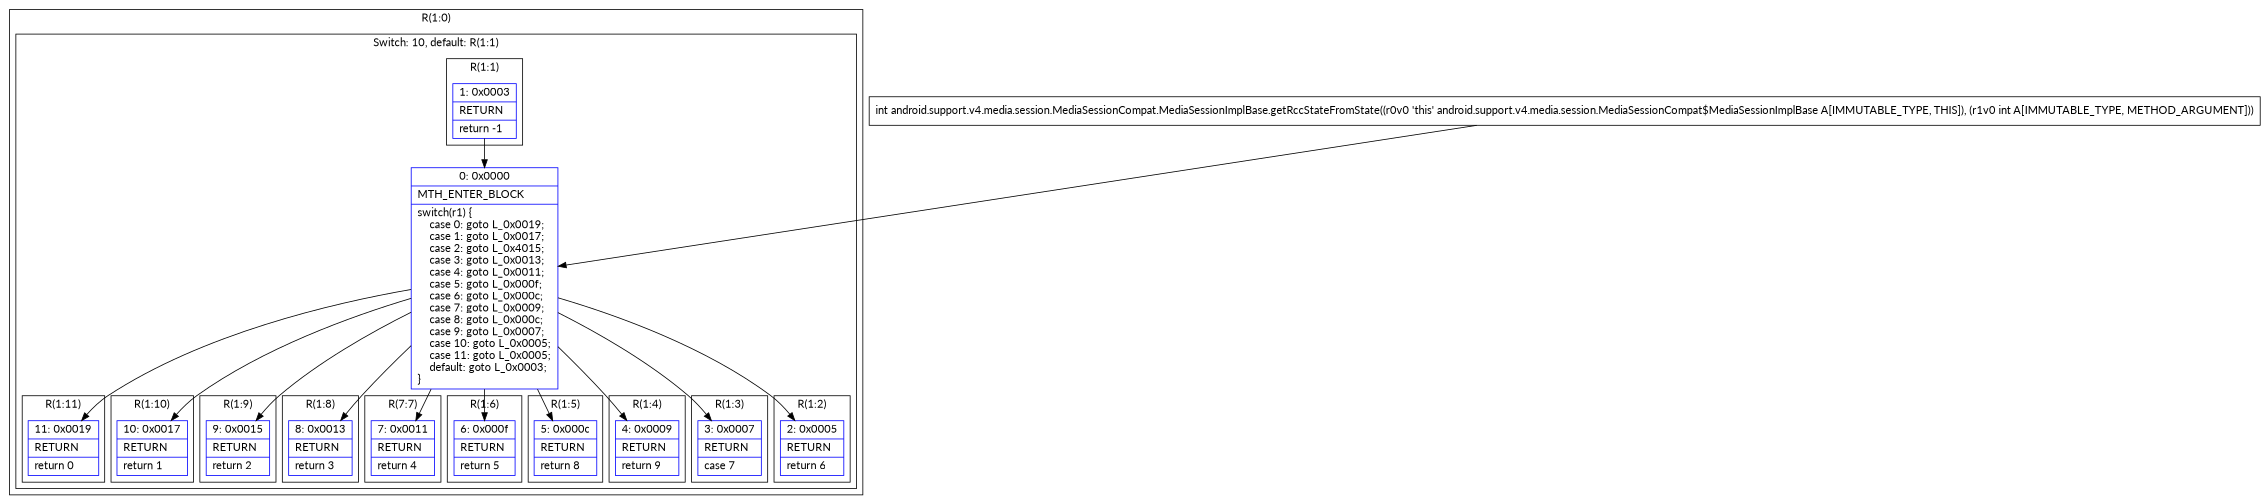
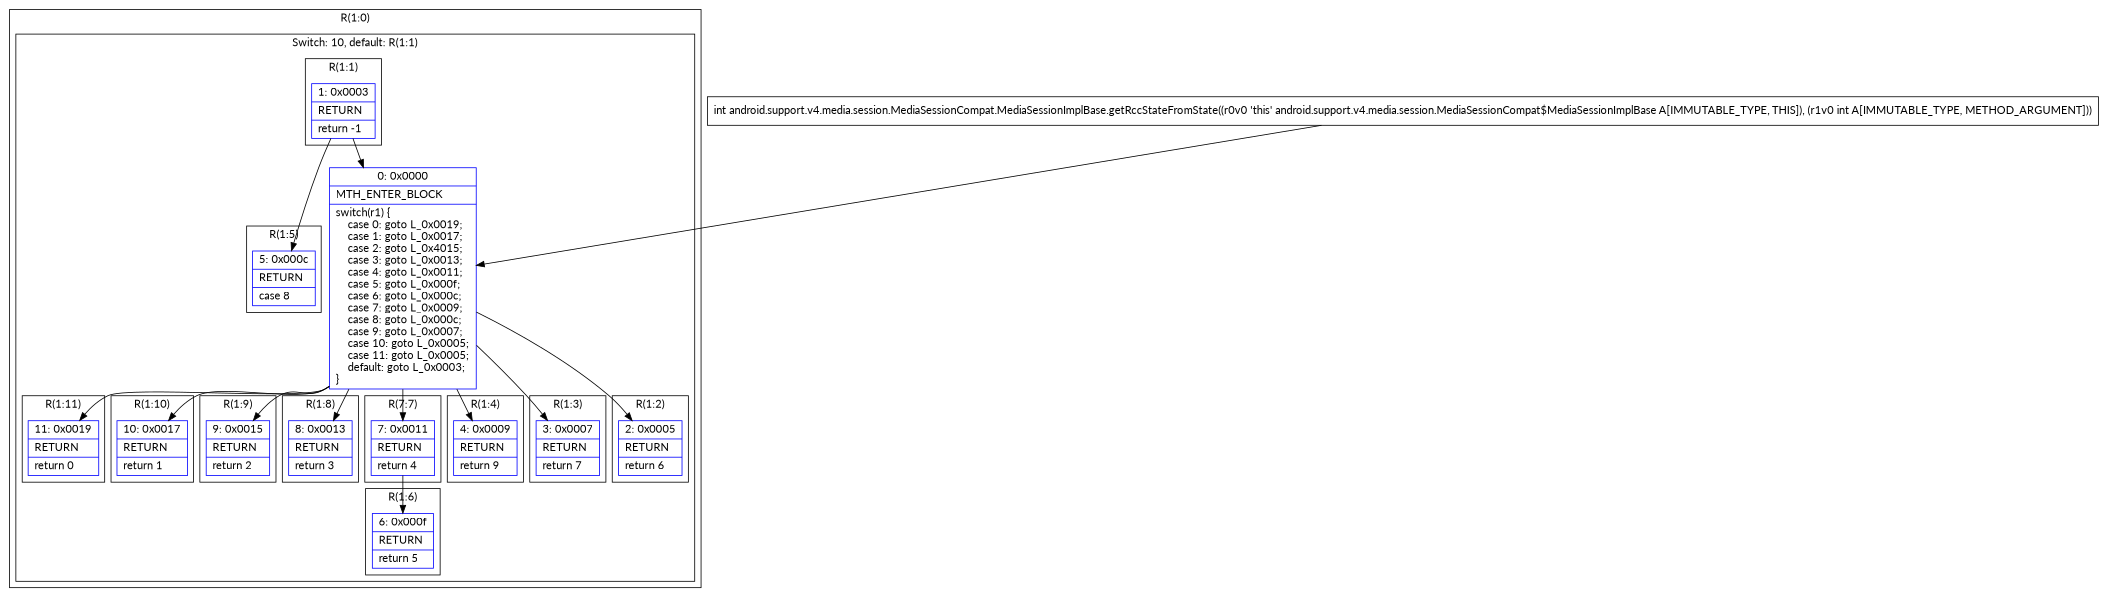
(485, 401) -> (403, 493)
(543, 401) -> (311, 190)
(560, 466) -> (275, 296)
(720, 466) -> (562, 466)
